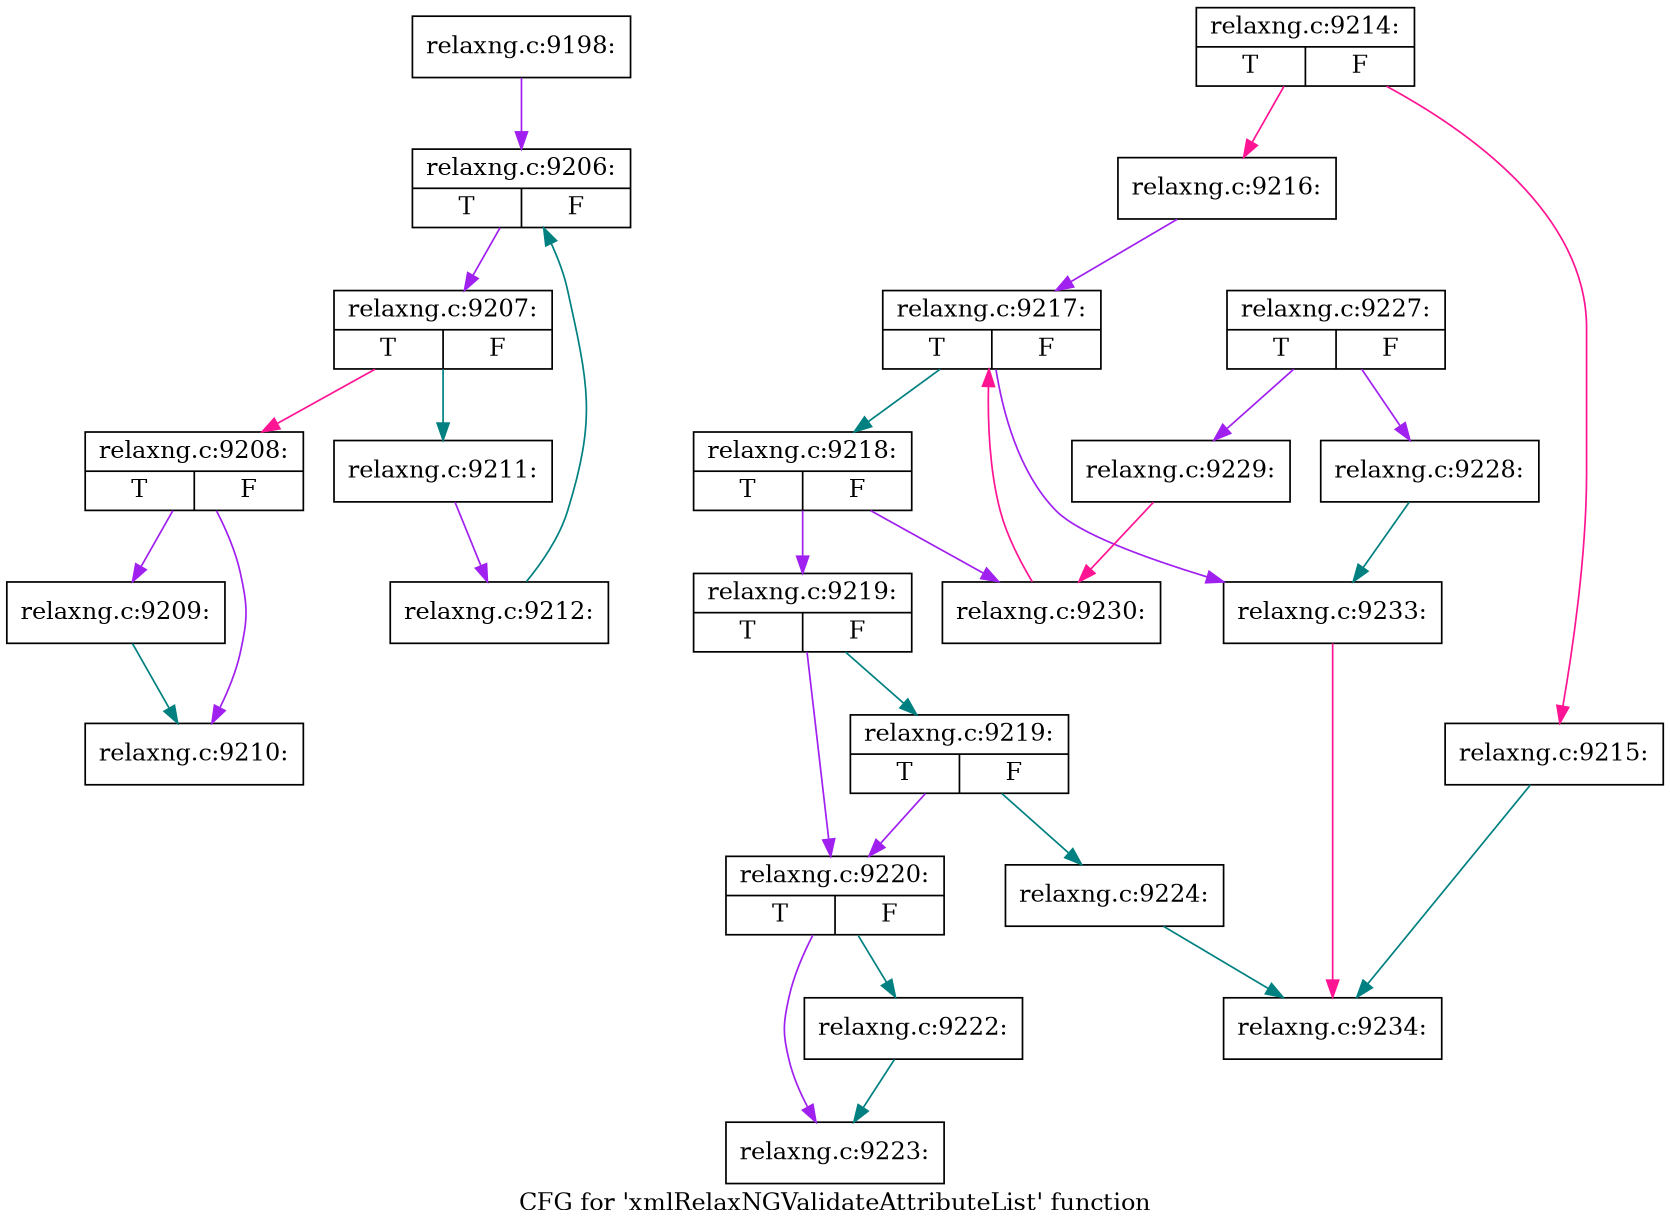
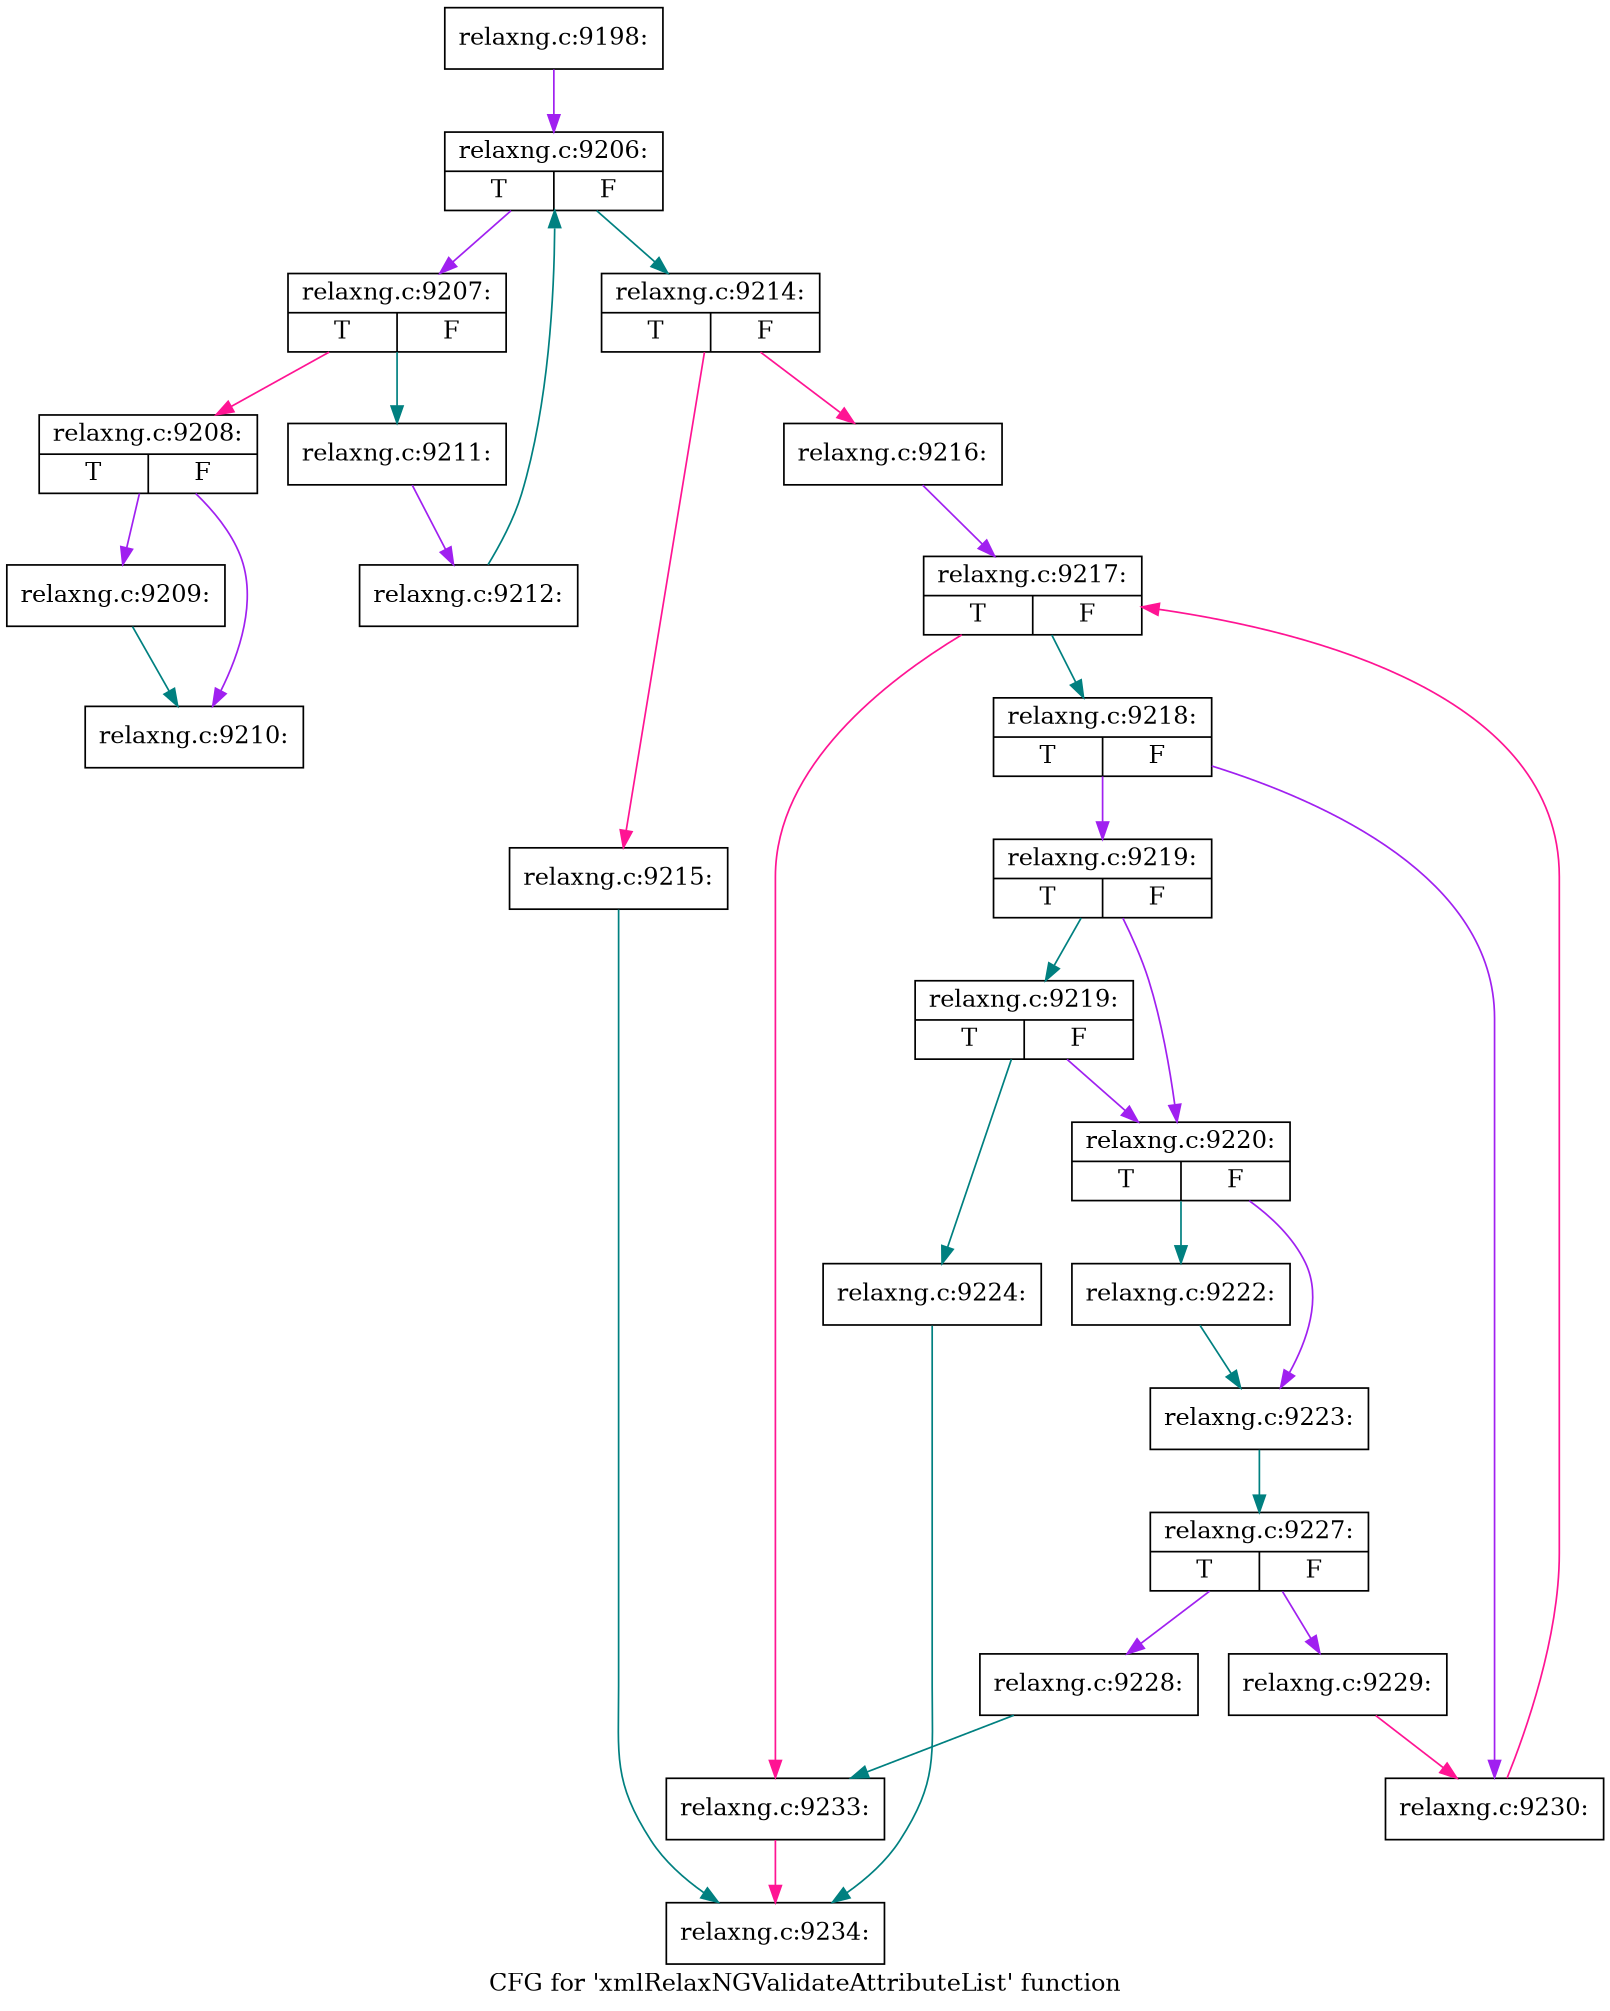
none -> (626, 236)
(1060, 514) -> (775, 1159)
none -> (1259, 1473)
